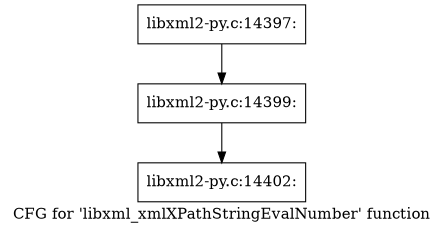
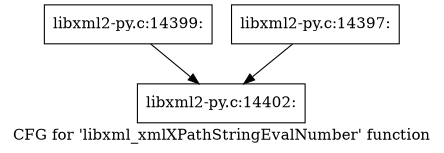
(222, 58) -> (273, 60)
